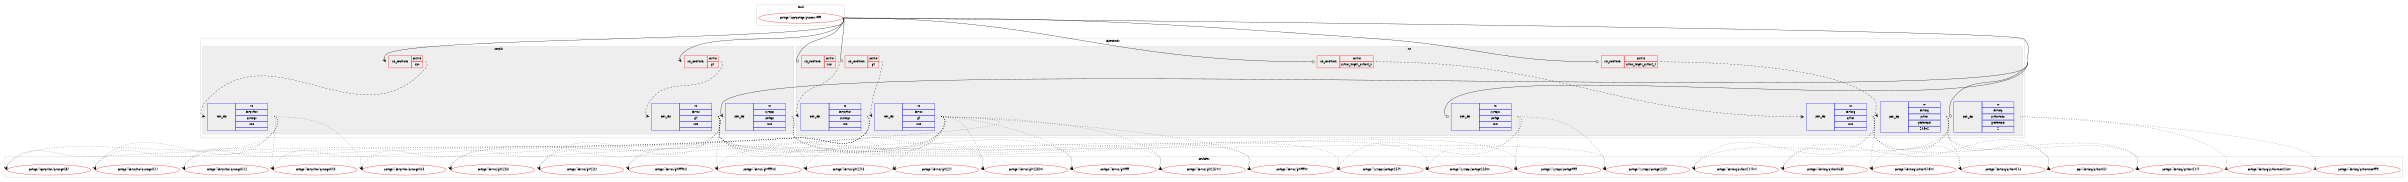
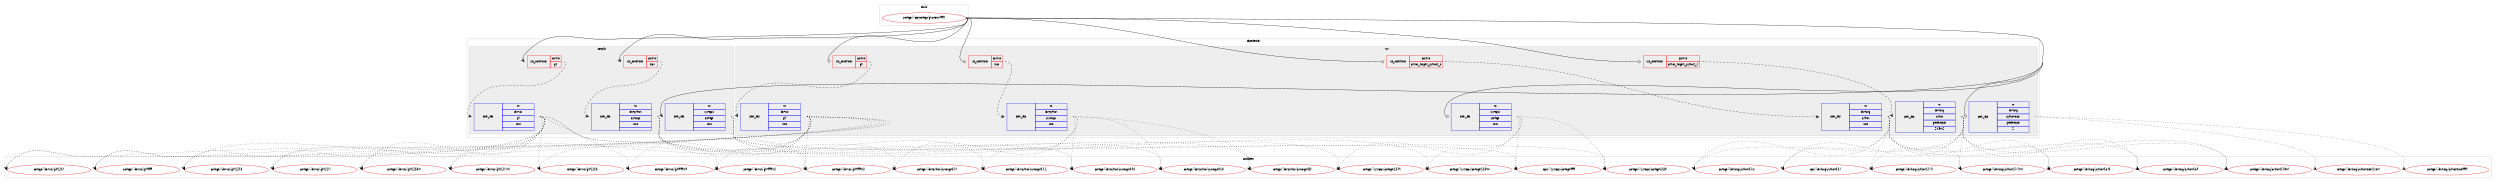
(49, 170) -> (1293, 170)
(1204, 170) -> (493, 170)
(1293, 170) -> (671, 170)
(1559, 170) -> (1559, 170)
(1648, 170) -> (1648, 170)
(1826, 170) -> (2092, 170)
none -> (2181, 170)
